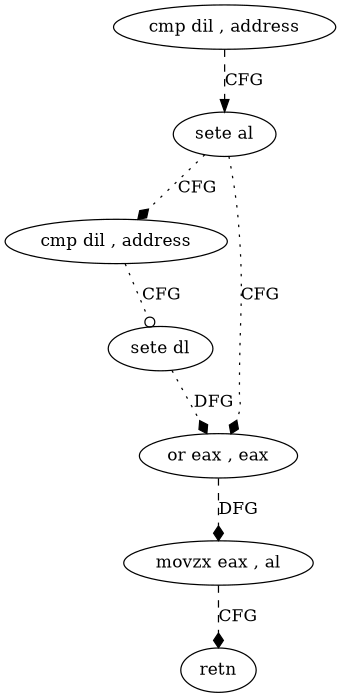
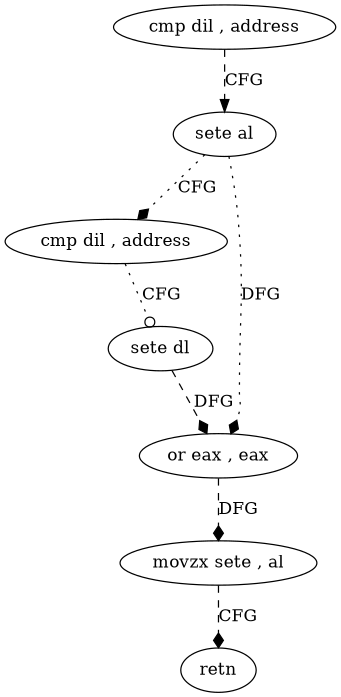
(260, 295) -> (261, 295)
(186, 396) -> (186, 396)
(218, 563) -> (218, 563)
